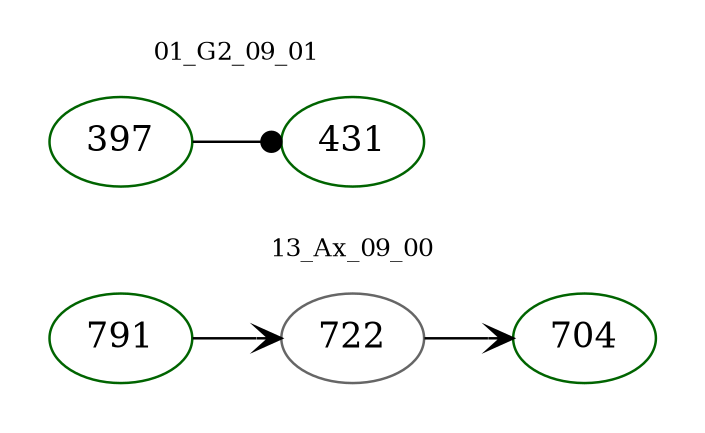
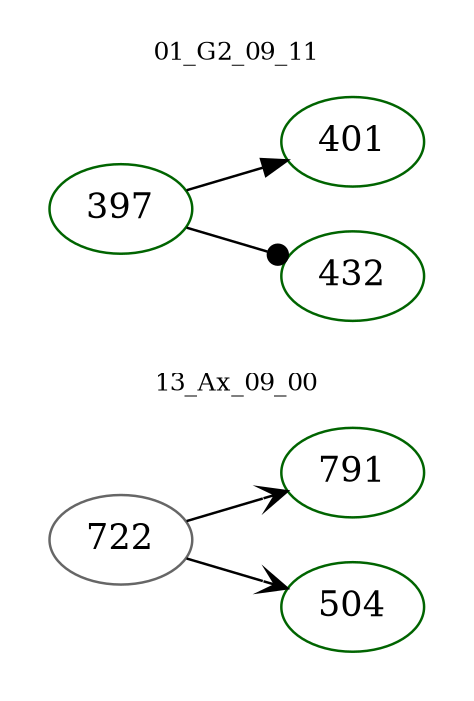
(237, 53) -> (237, 53)
none -> (353, 142)
(353, 142) -> (353, 276)
(224, 338) -> (225, 510)
(585, 338) -> (353, 607)
